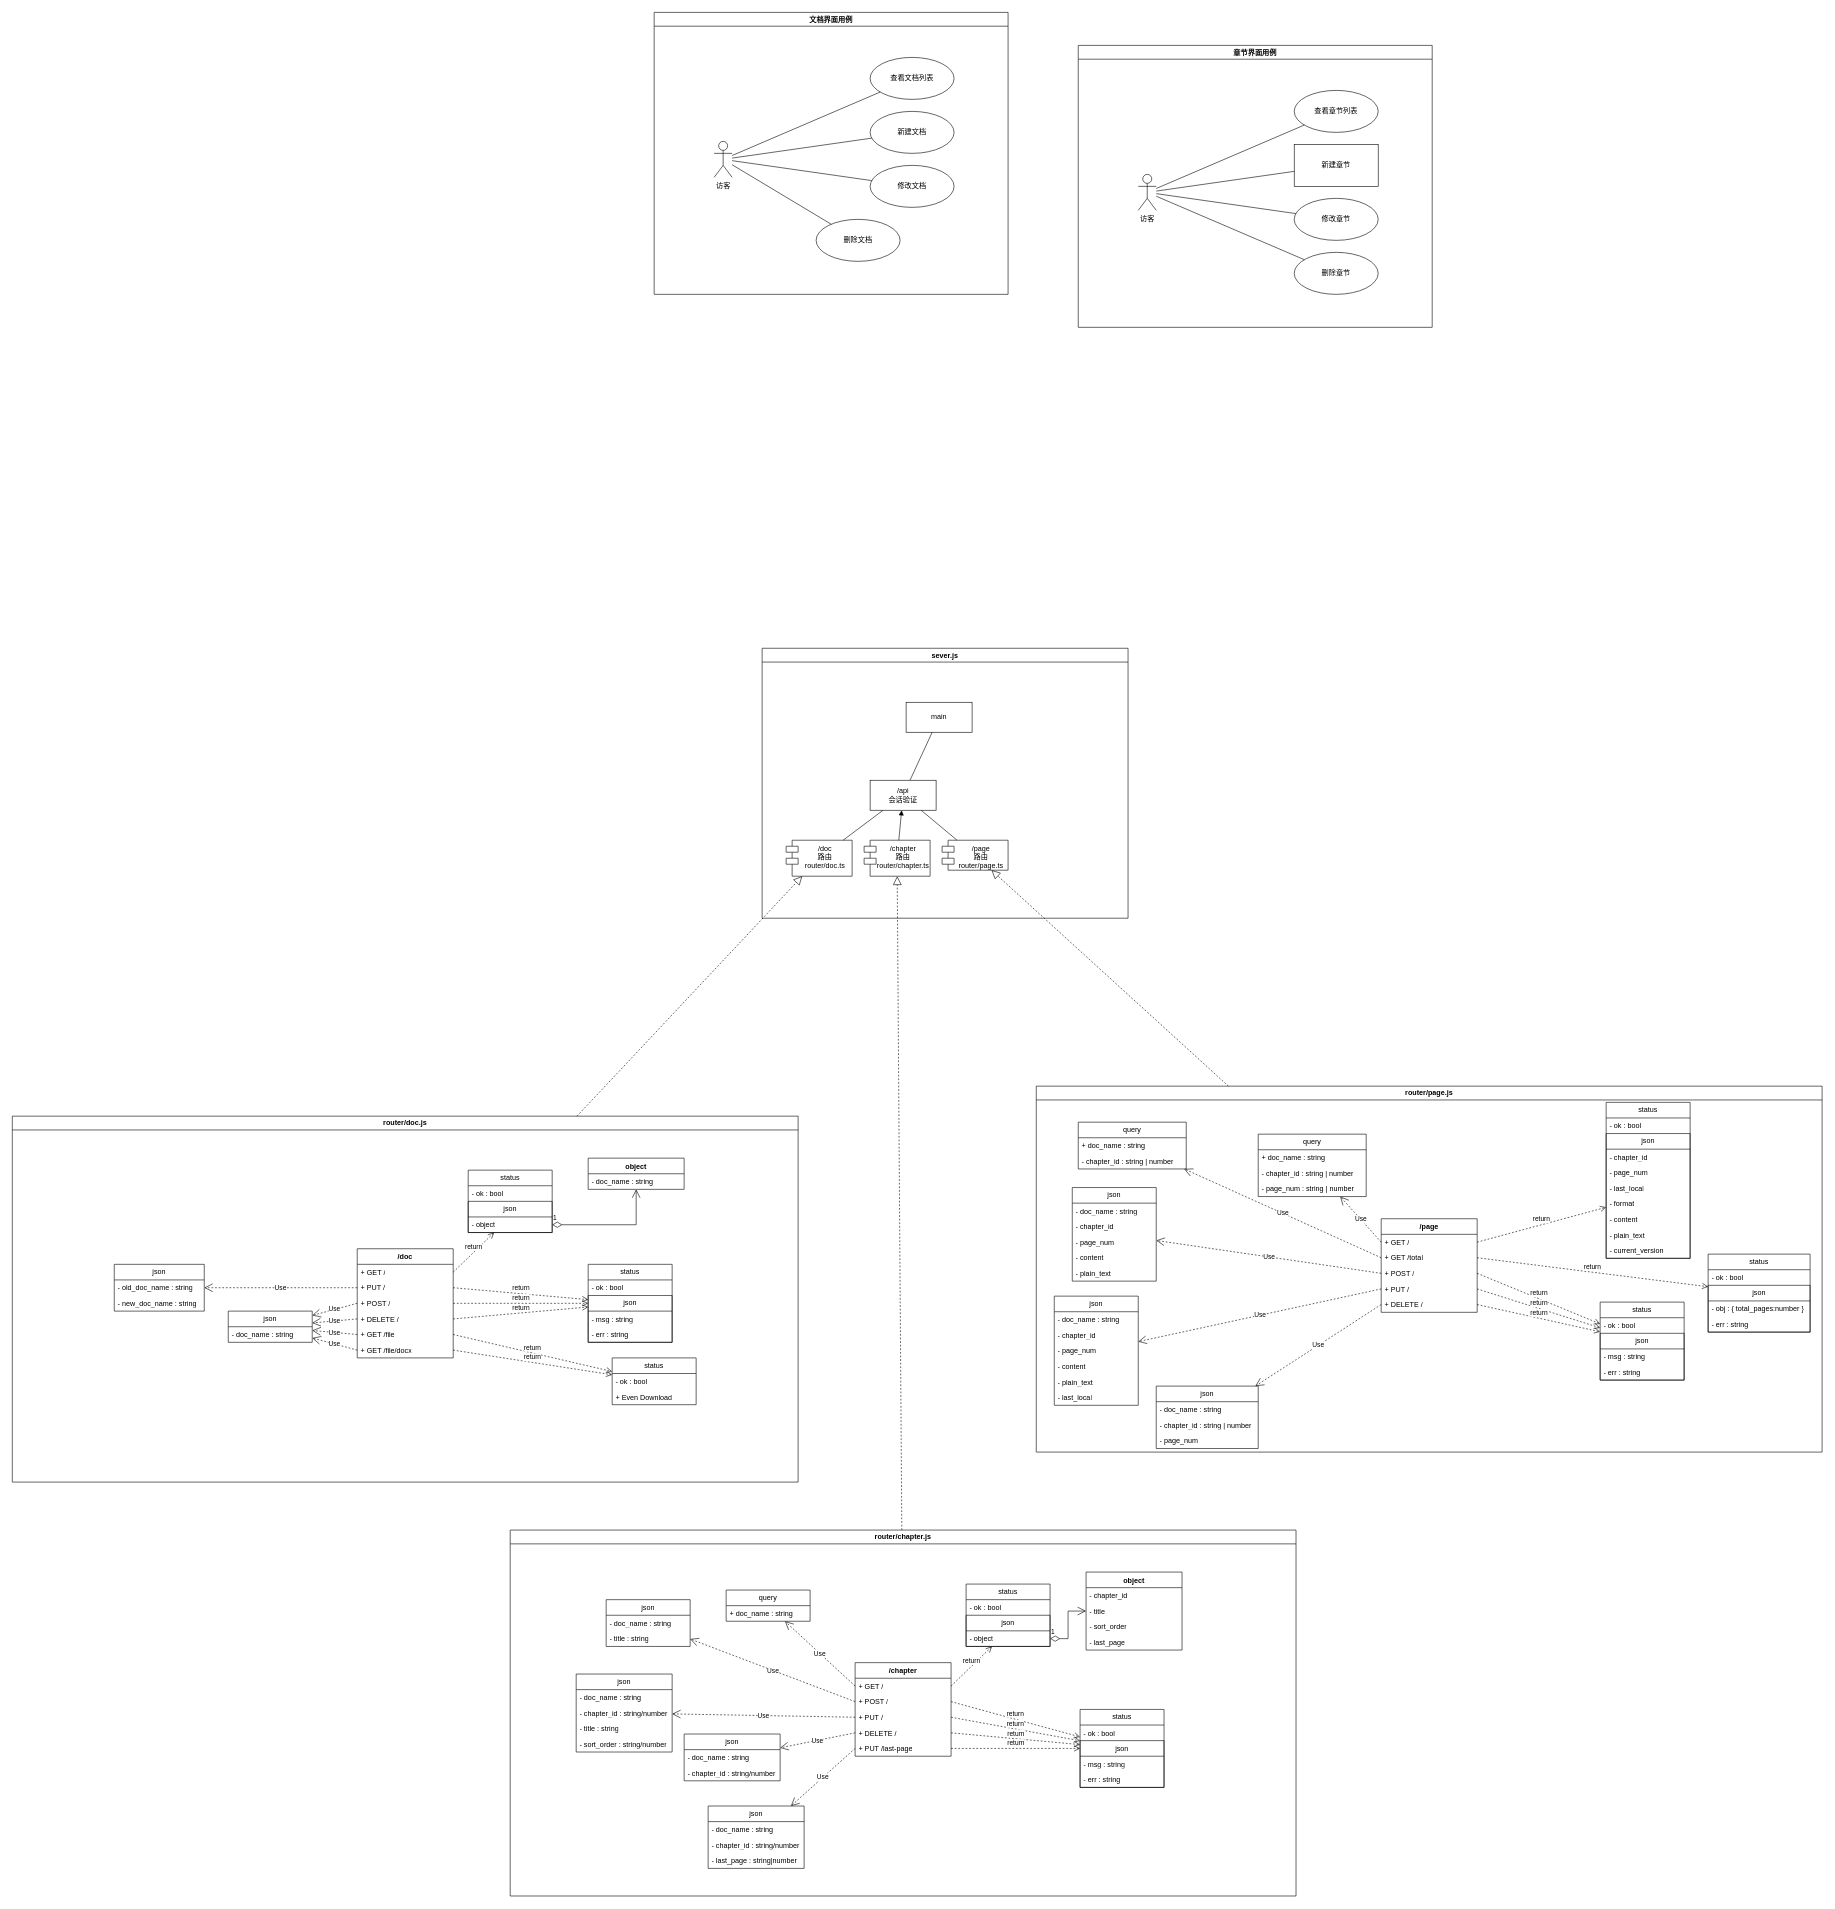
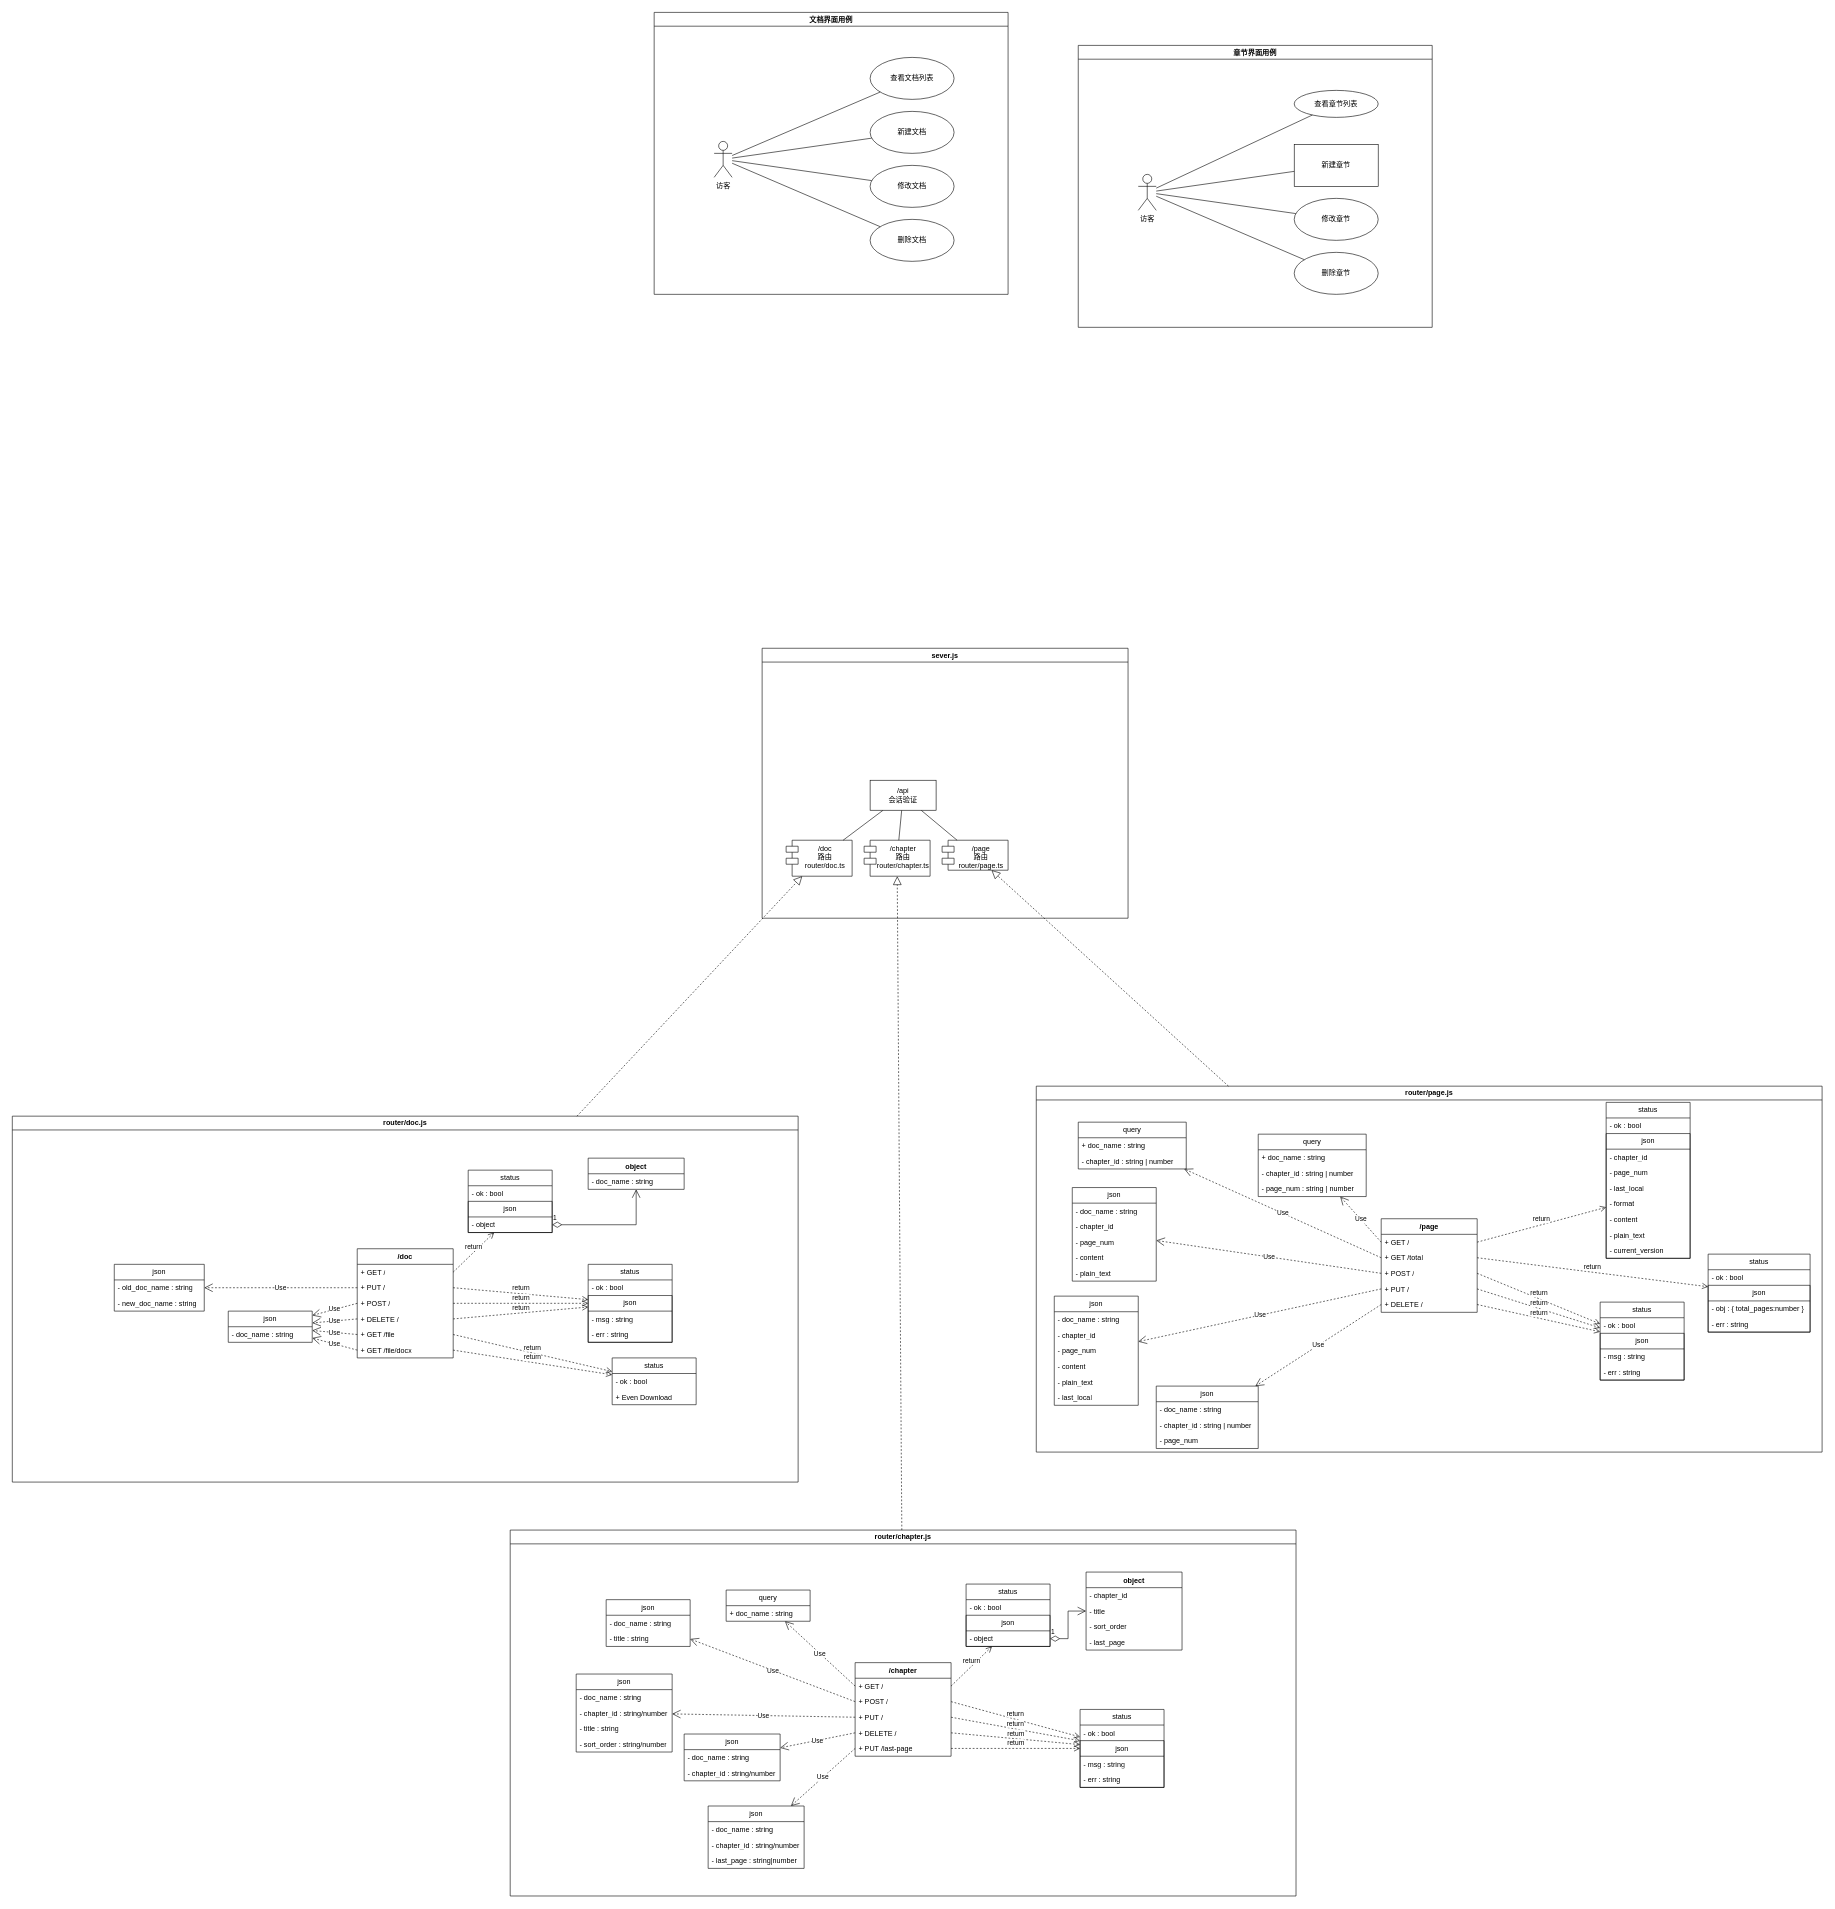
(1337, 111) -> (1337, 104)
(858, 240) -> (912, 240)
(939, 717) -> none
(921, 756) -> none
(901, 816) -> (901, 814)
